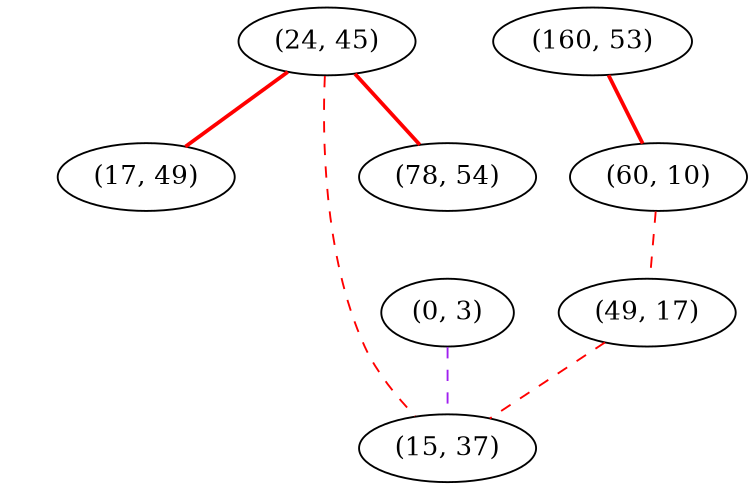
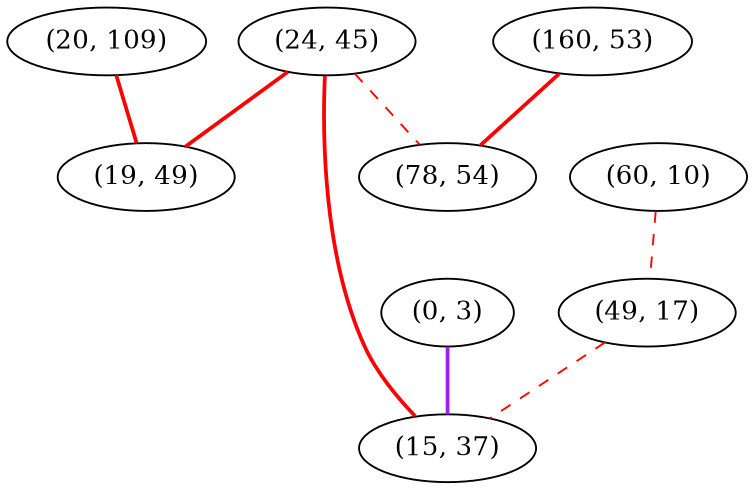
none -> (107, 41)
(387, 109) -> (387, 109)
(626, 109) -> (520, 110)
(146, 177) -> (146, 177)
(337, 256) -> (337, 256)
(448, 381) -> (448, 381)
